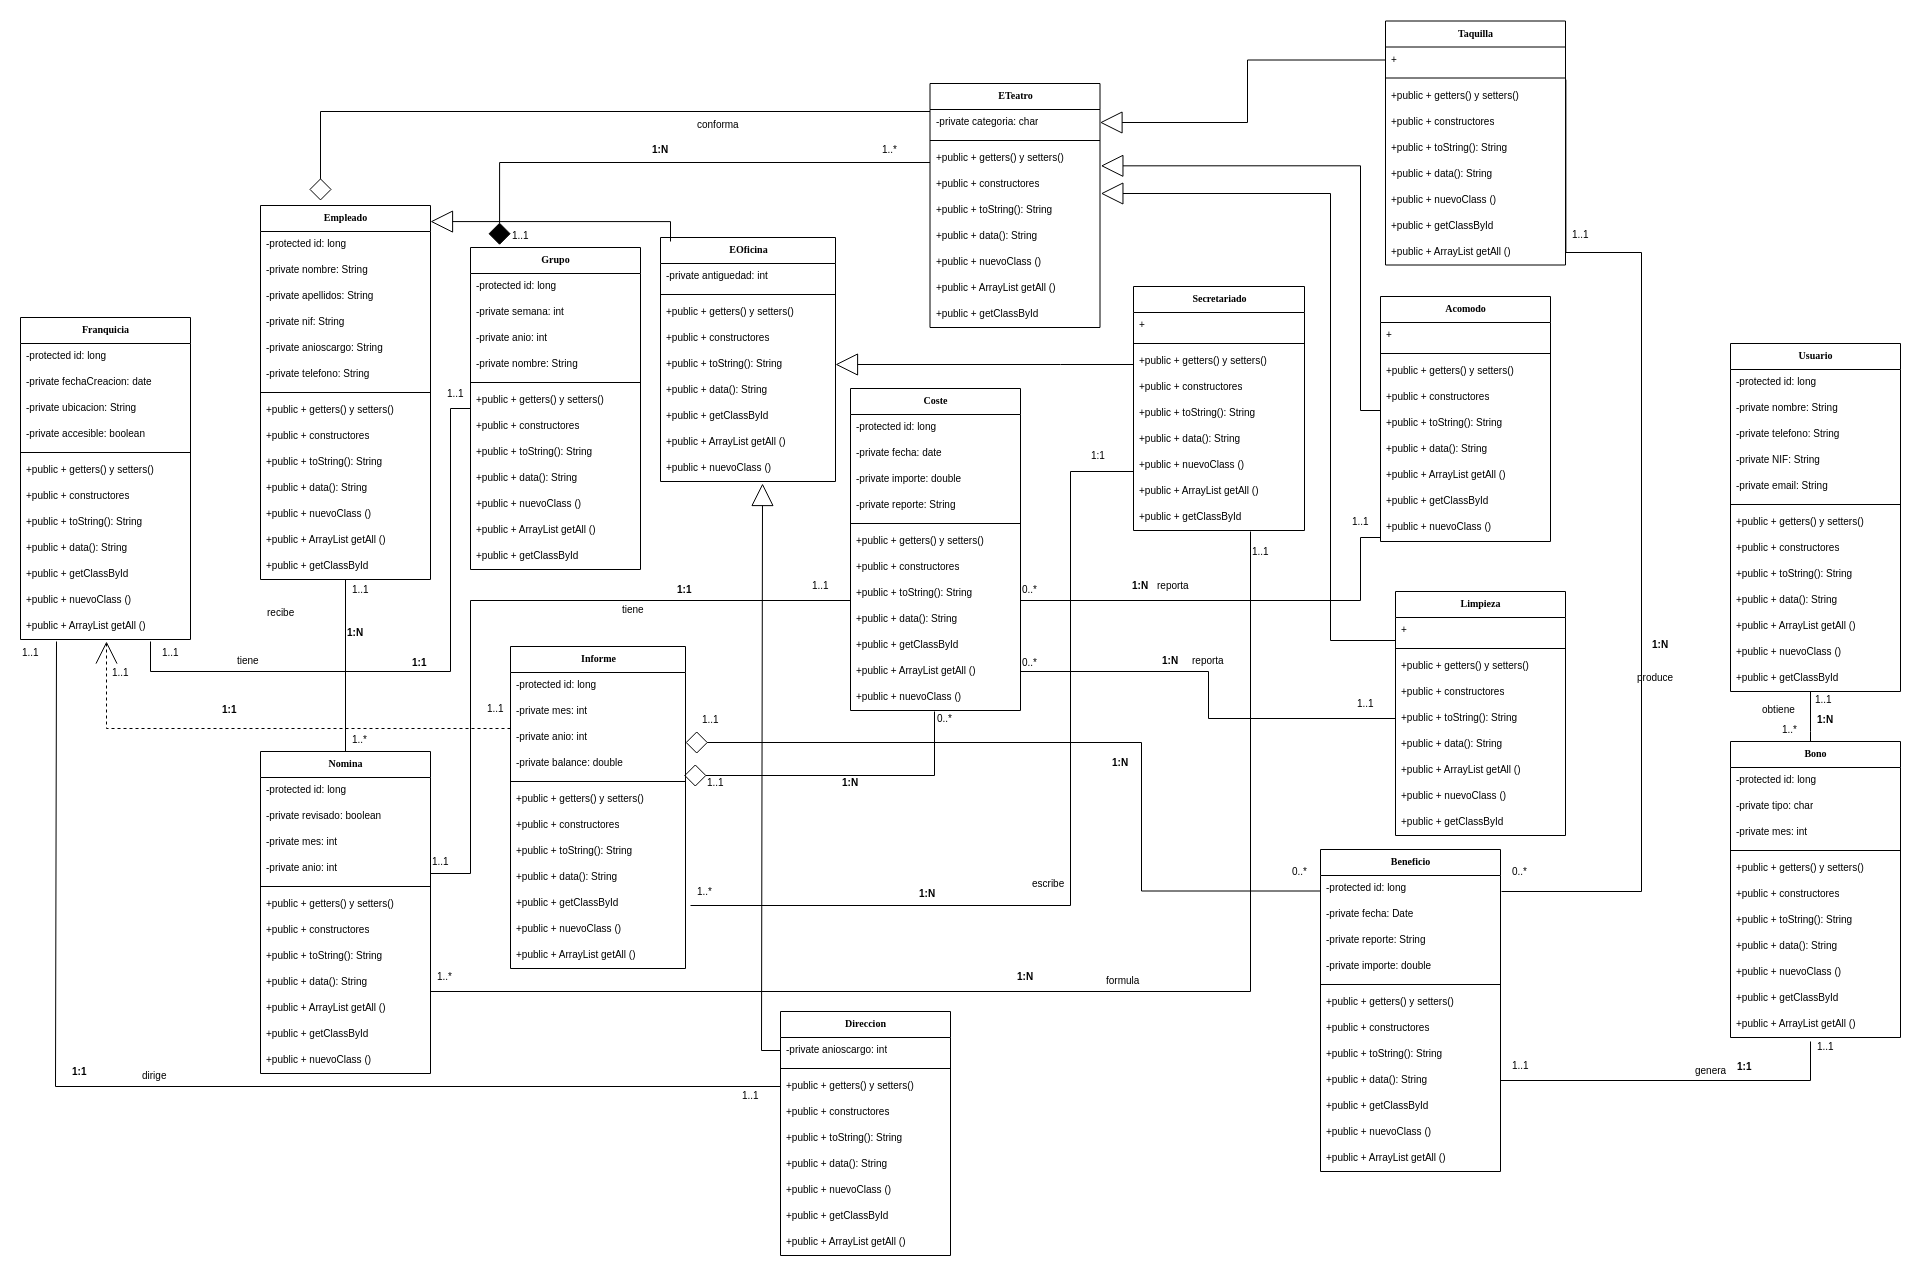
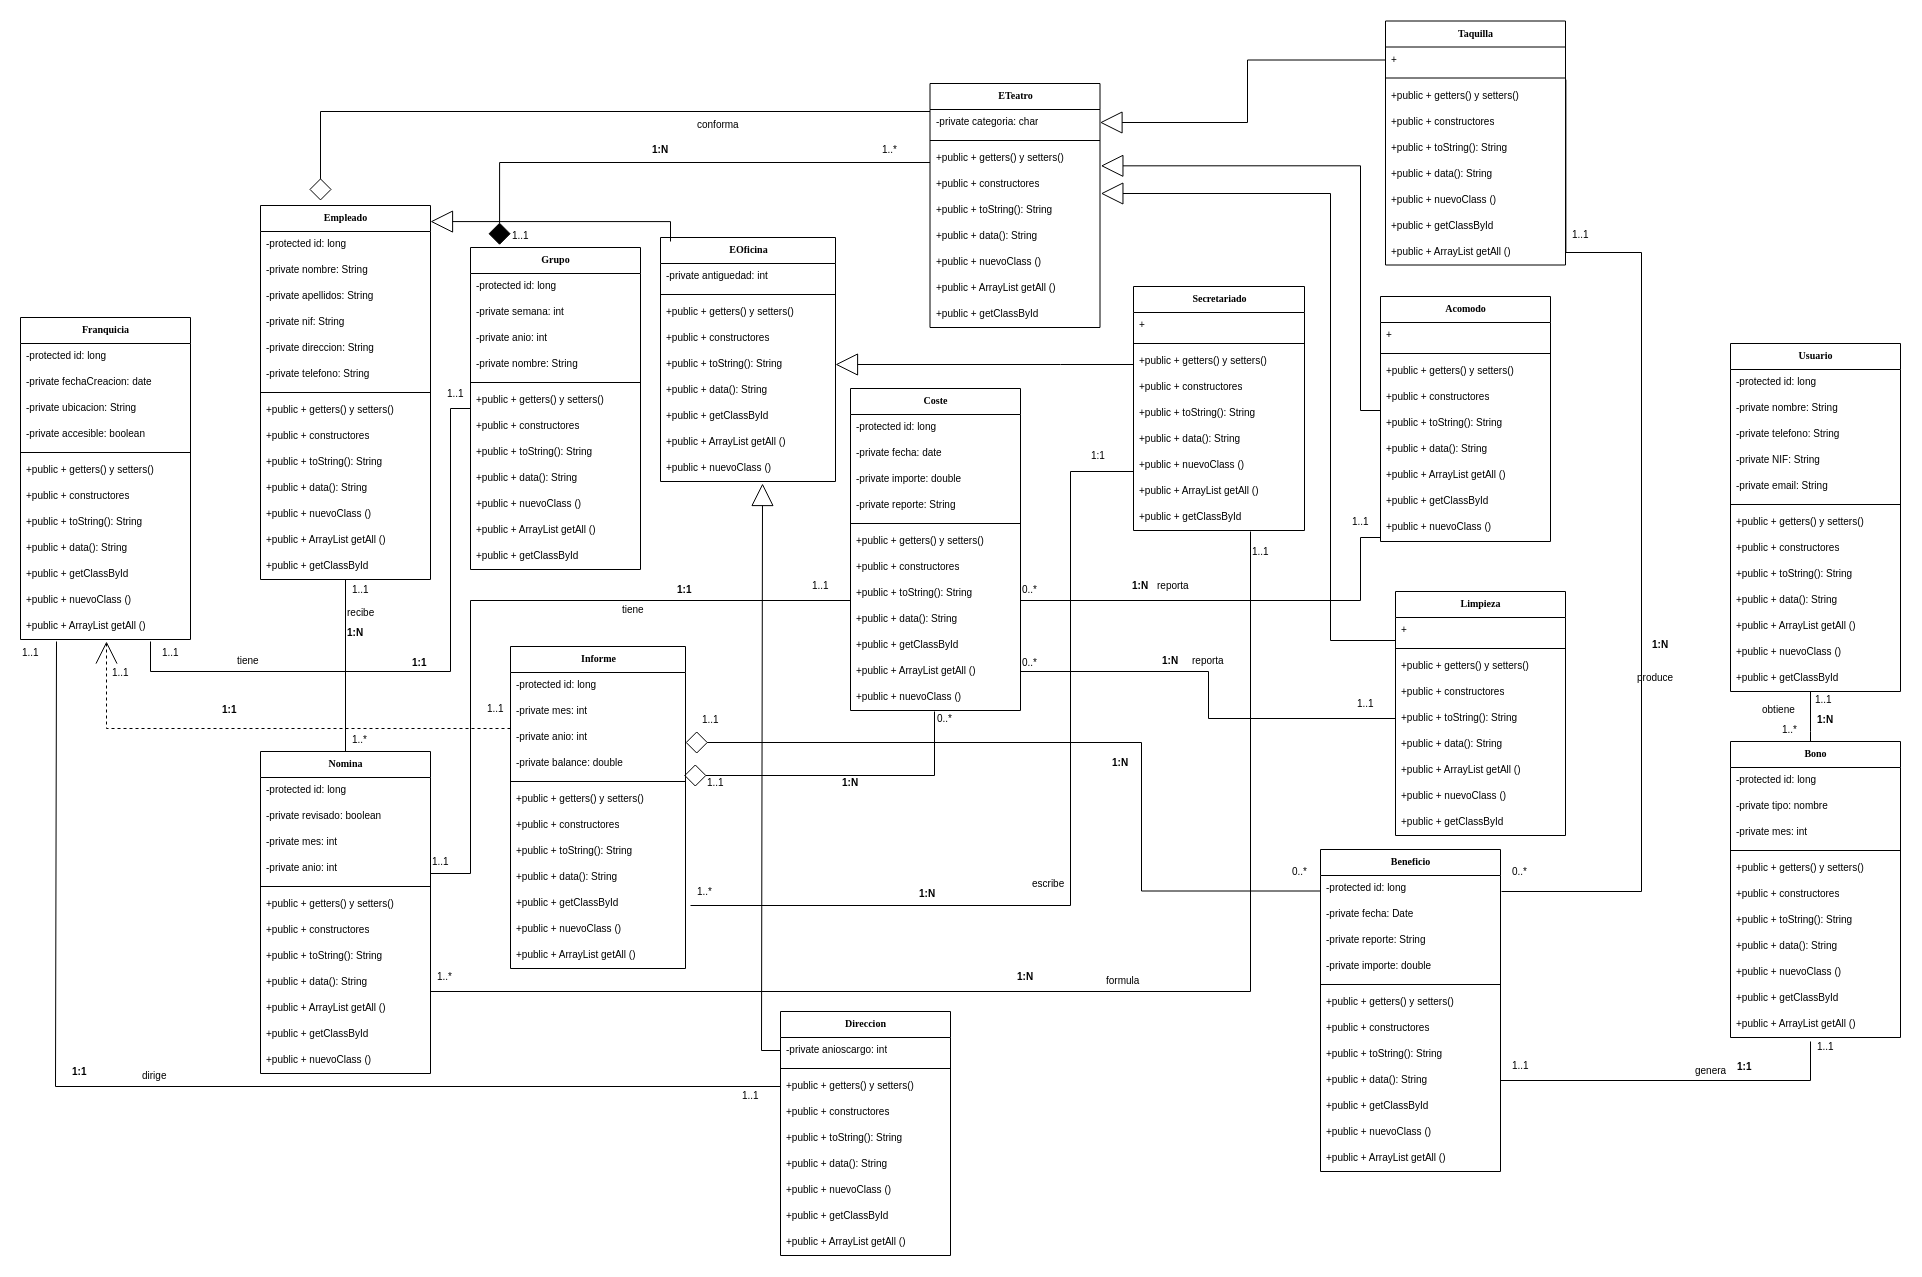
(336, 349) -> (332, 349)
(291, 615) -> (371, 615)
(1783, 807) -> (1789, 807)
